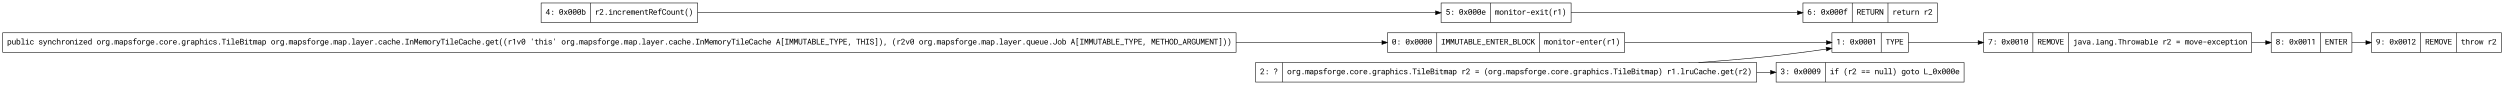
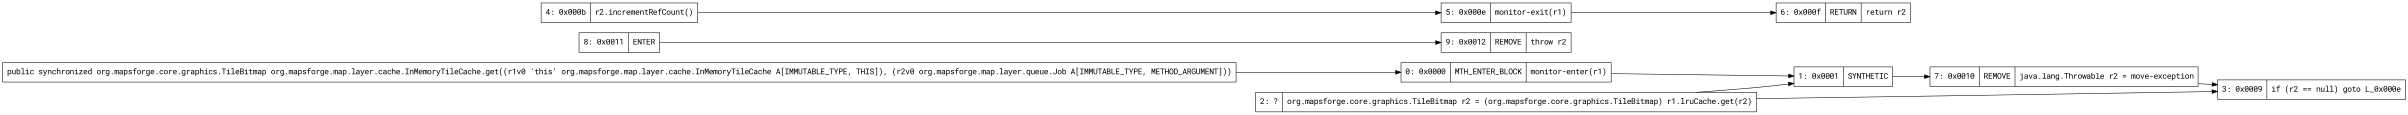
(1488, 42) -> (1488, 72)
(1895, 42) -> (1868, 76)
(2259, 43) -> (2205, 84)
